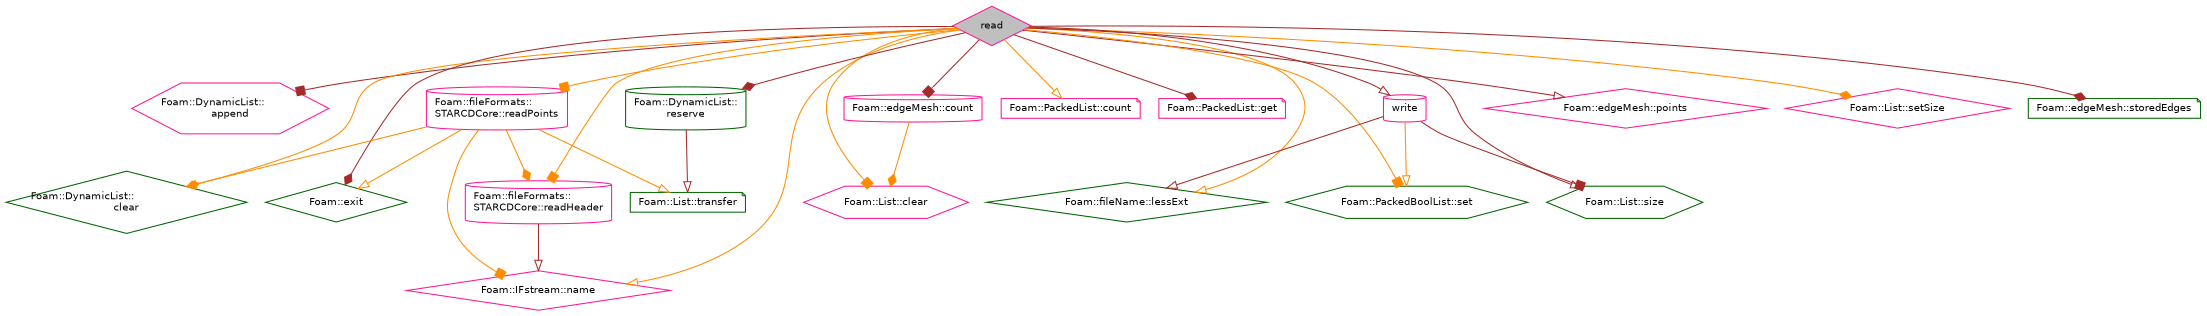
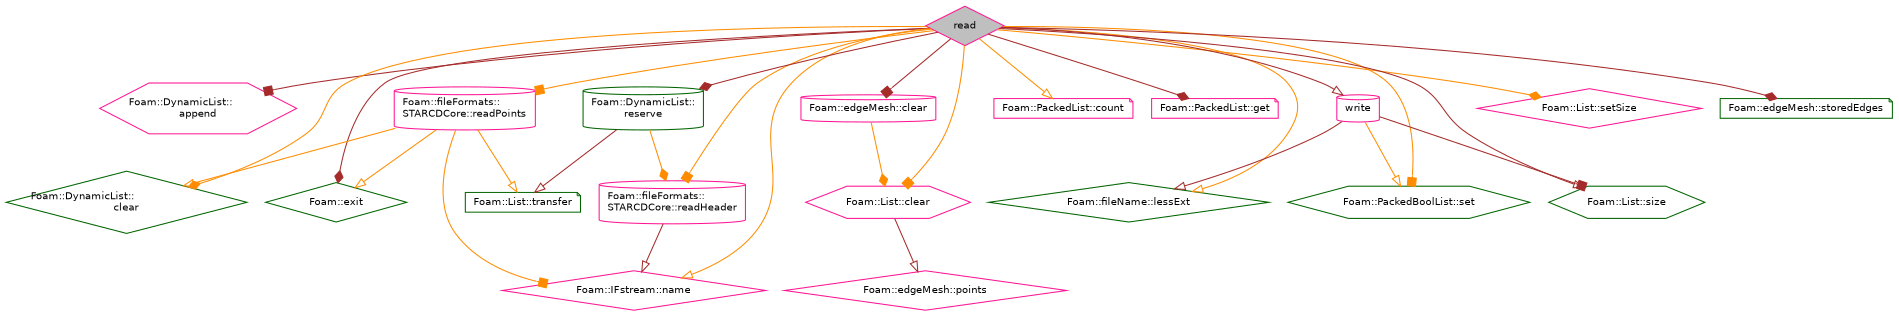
(1342, 66) -> (904, 240)
(913, 108) -> (868, 108)
(515, 150) -> (656, 149)
